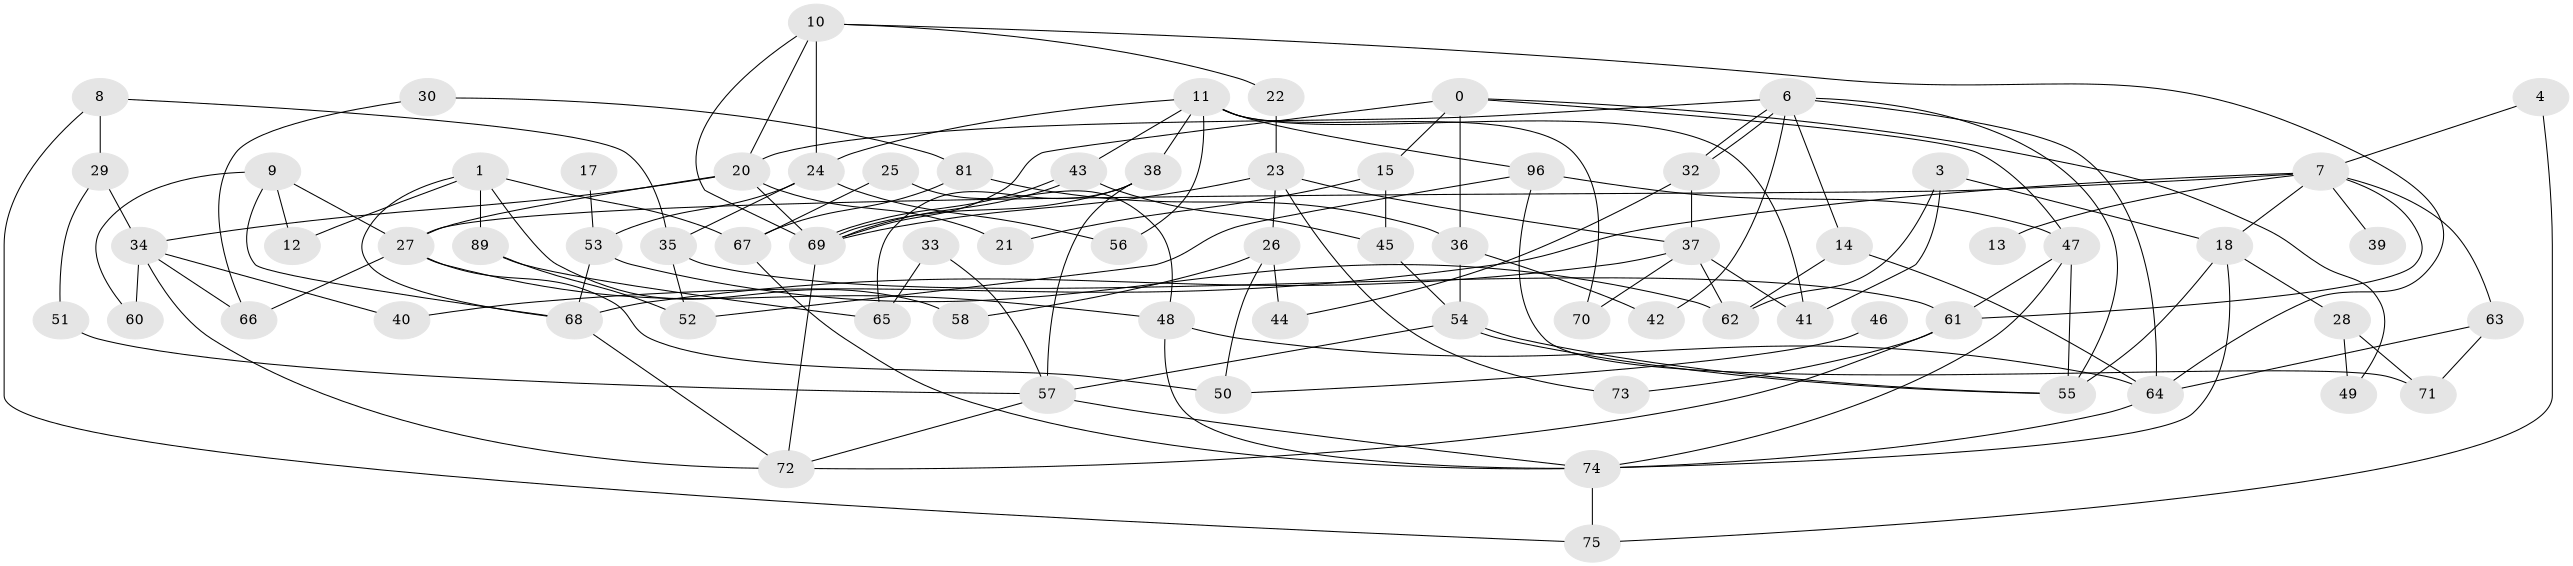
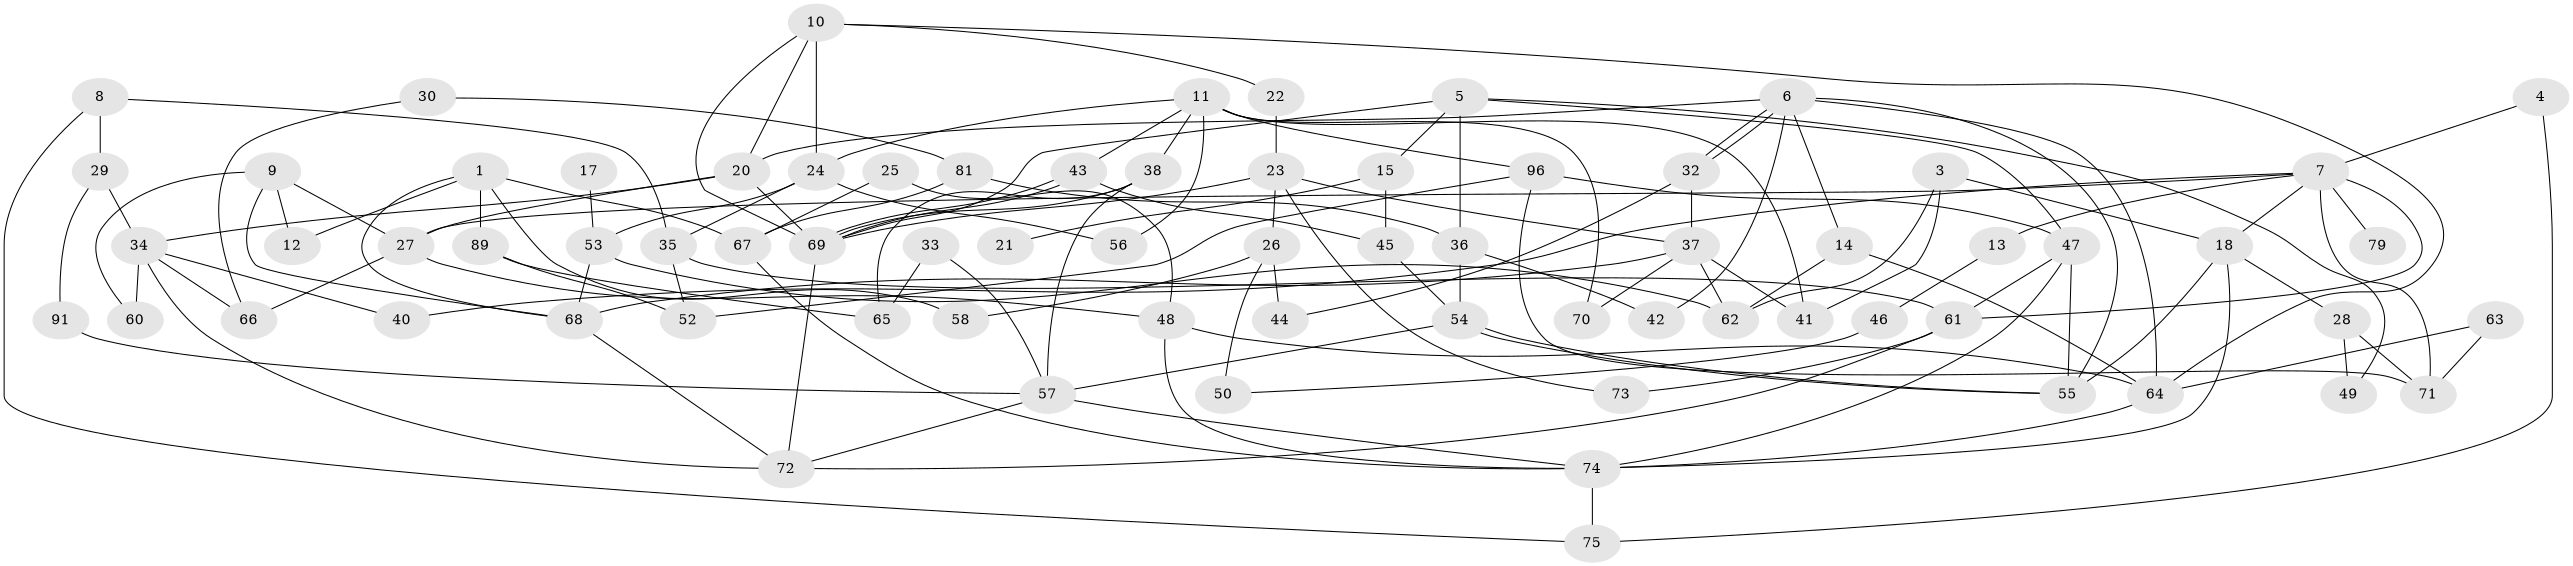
(1460, 97) -> (1460, 97)
(885, 210) -> none
(2426, 210) -> (2345, 269)
(2378, 246) -> (2378, 246)
none -> (1935, 285)
(61, 320) -> (61, 320)
(780, 363) -> none
